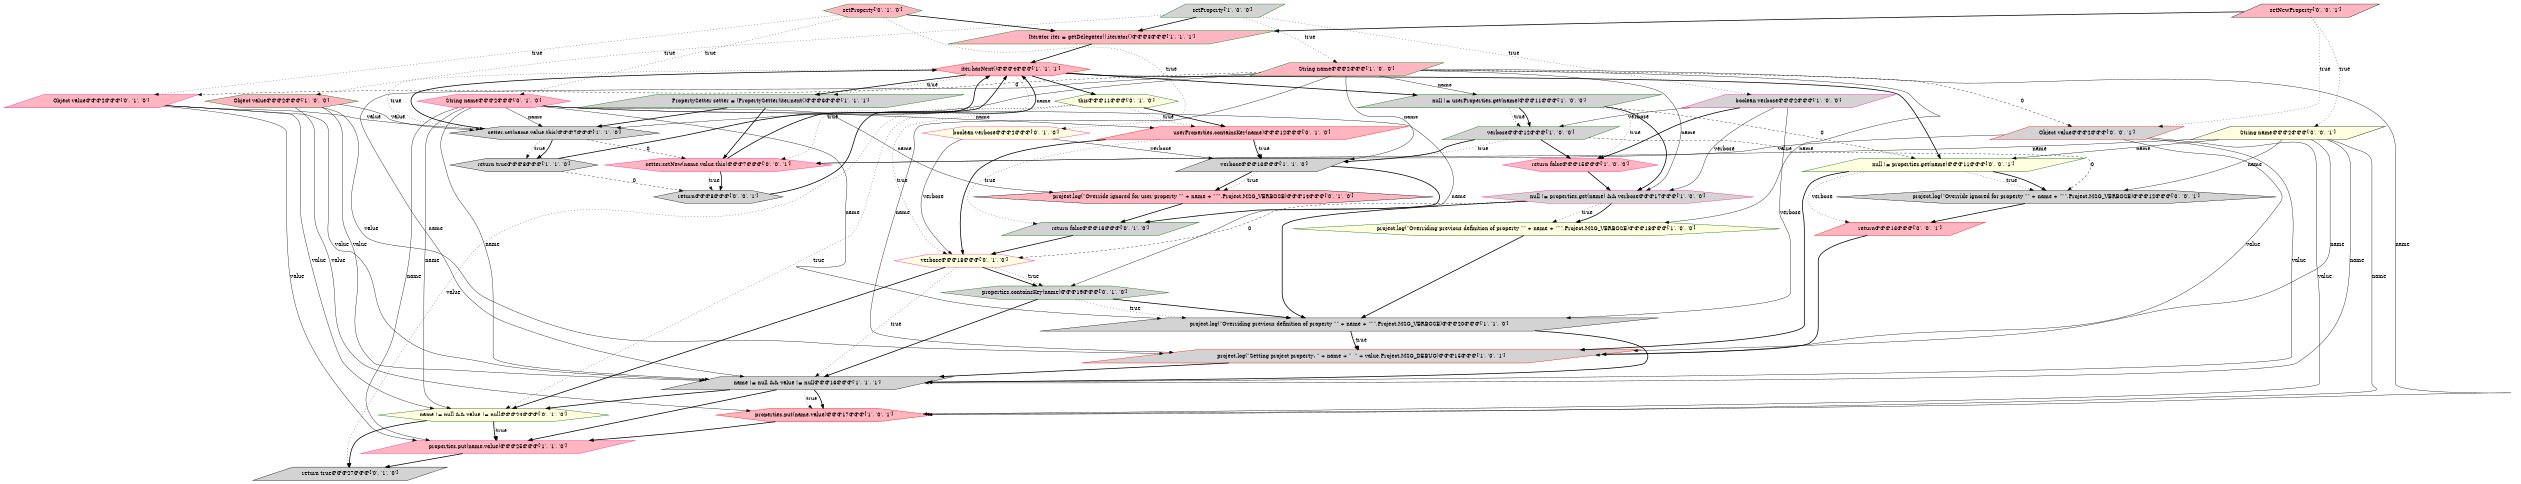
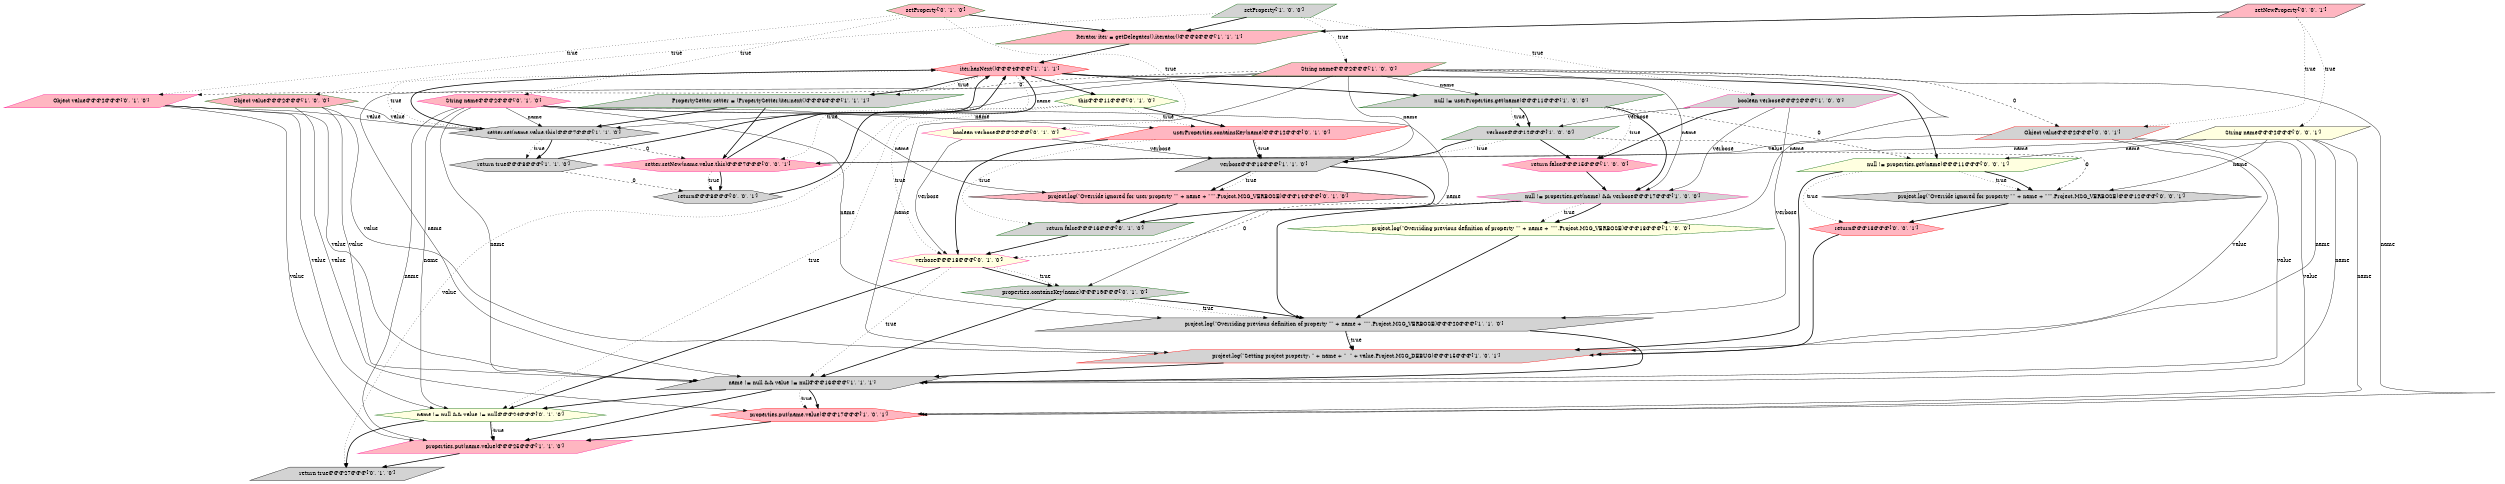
(1822, 197) -> (1813, 197)
(1900, 229) -> (1877, 229)
